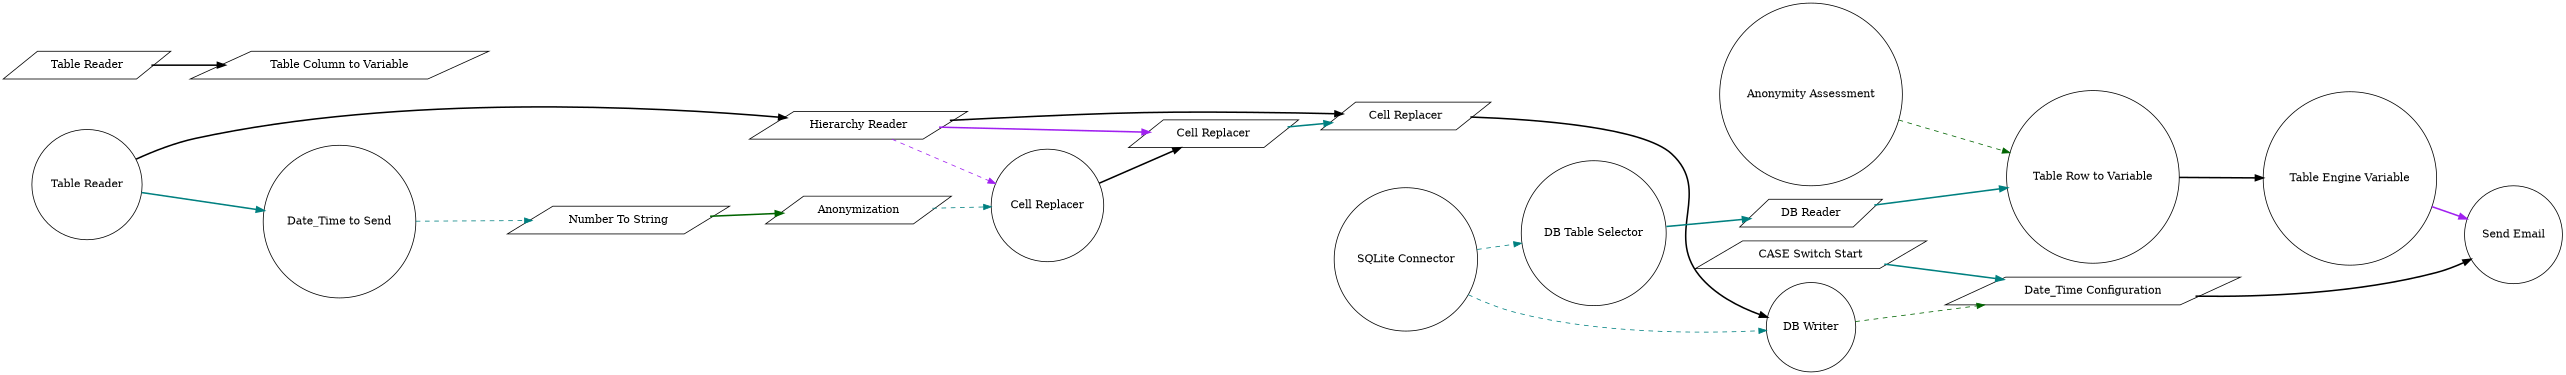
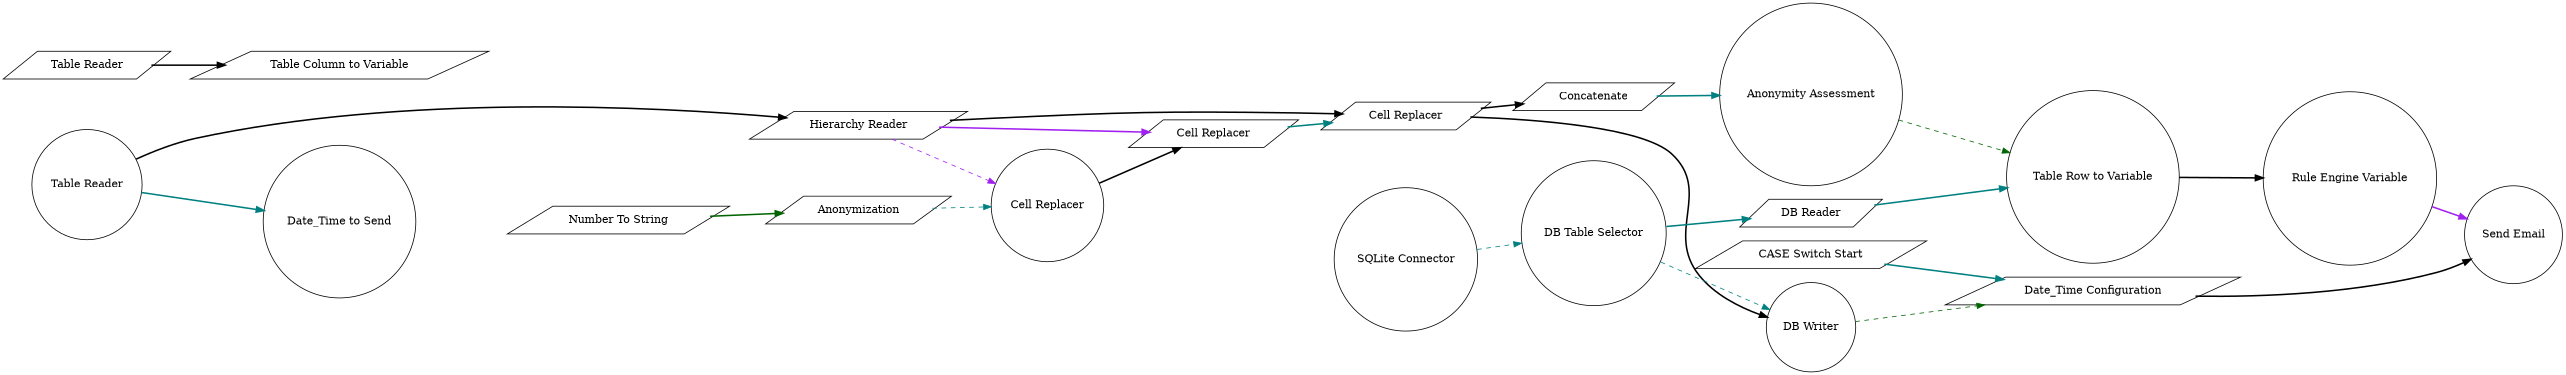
none -> (1594, 97)
(2350, 178) -> (2350, 178)
(470, 221) -> none
(1611, 328) -> (1719, 288)
